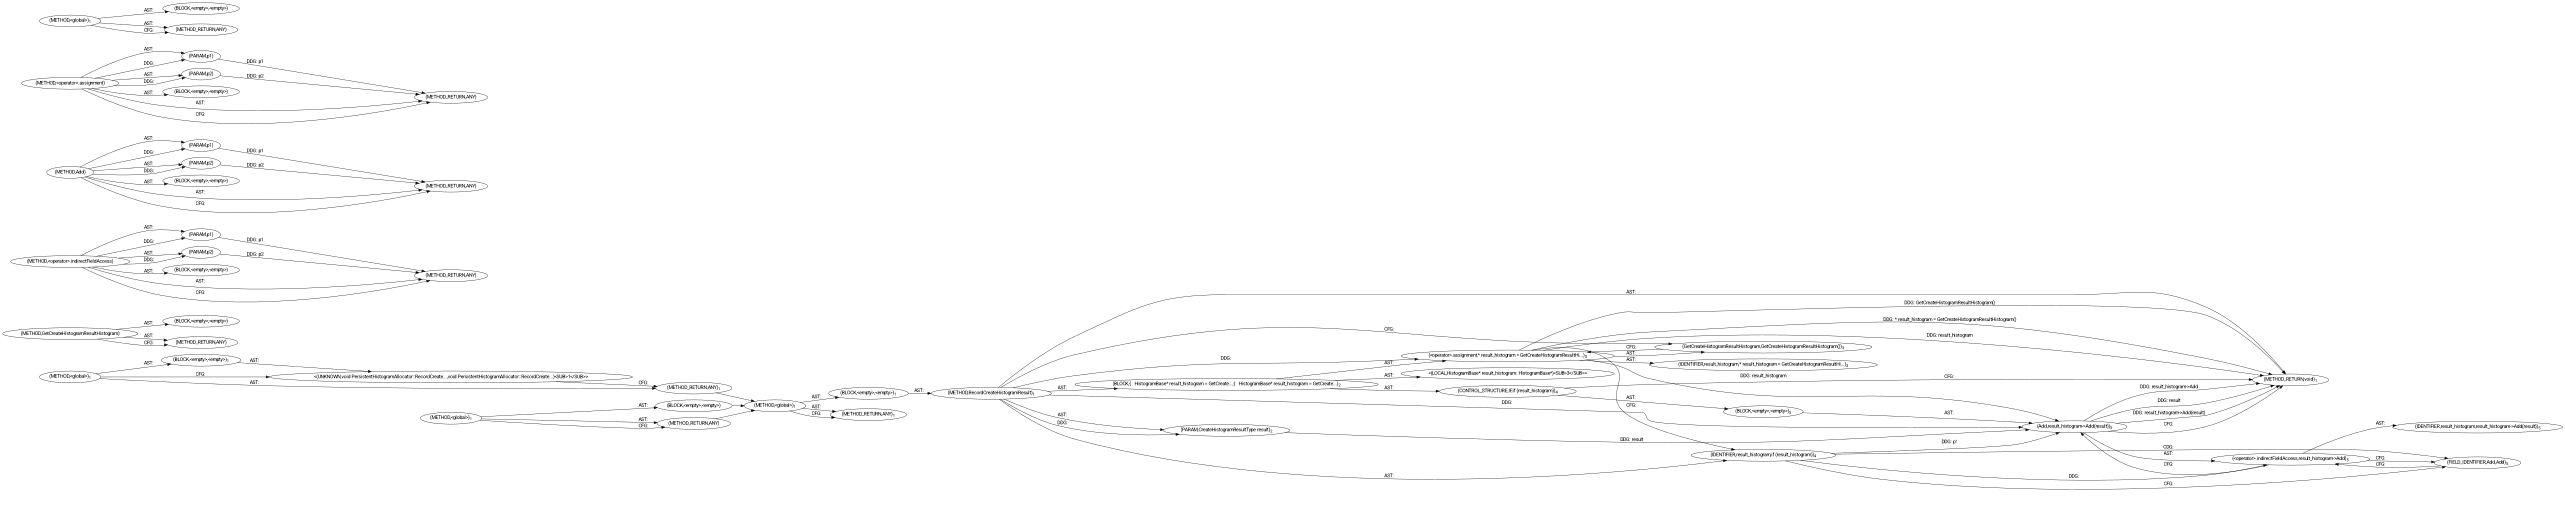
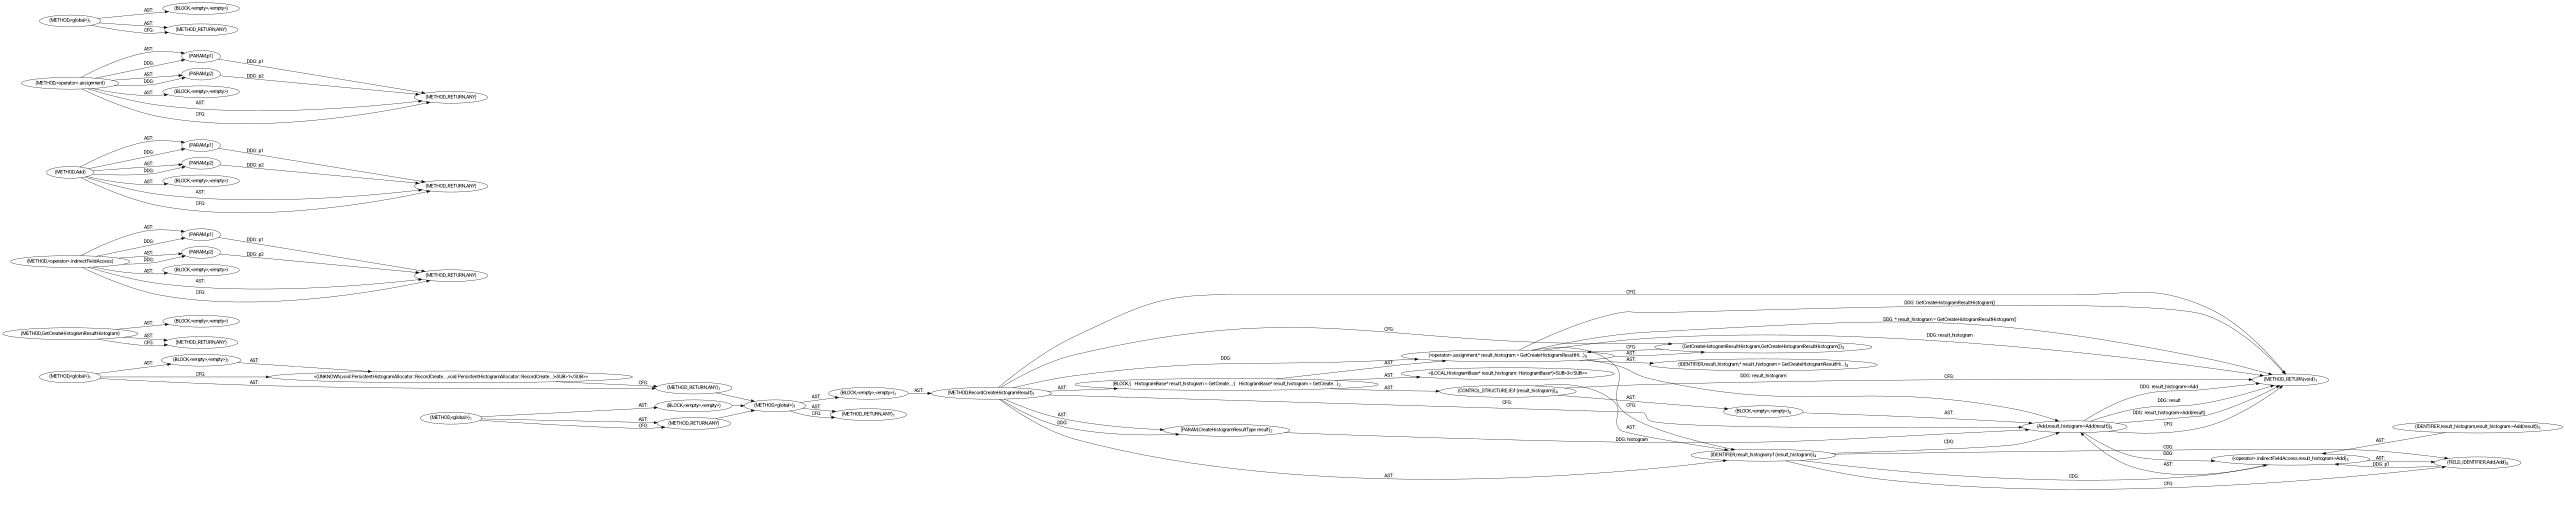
(1632, 292) -> (1632, 292)
(1508, 403) -> (1508, 403)
none -> (1618, 427)
(2347, 436) -> (2386, 443)
(1632, 440) -> (1632, 440)
(1950, 442) -> (1950, 442)
(2169, 454) -> (2169, 454)
(2381, 458) -> (2381, 458)
(2169, 465) -> (2169, 465)
(2381, 465) -> (2381, 465)
(2075, 476) -> (2075, 476)
